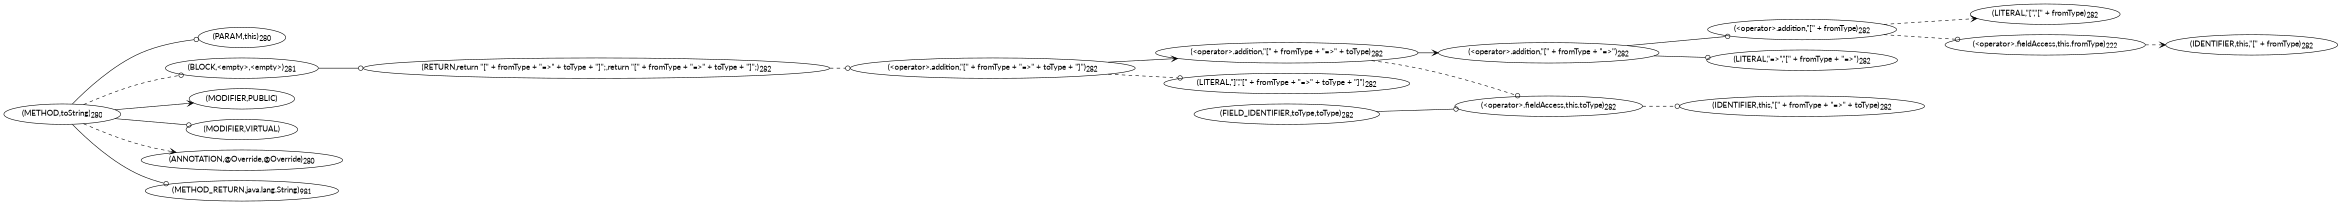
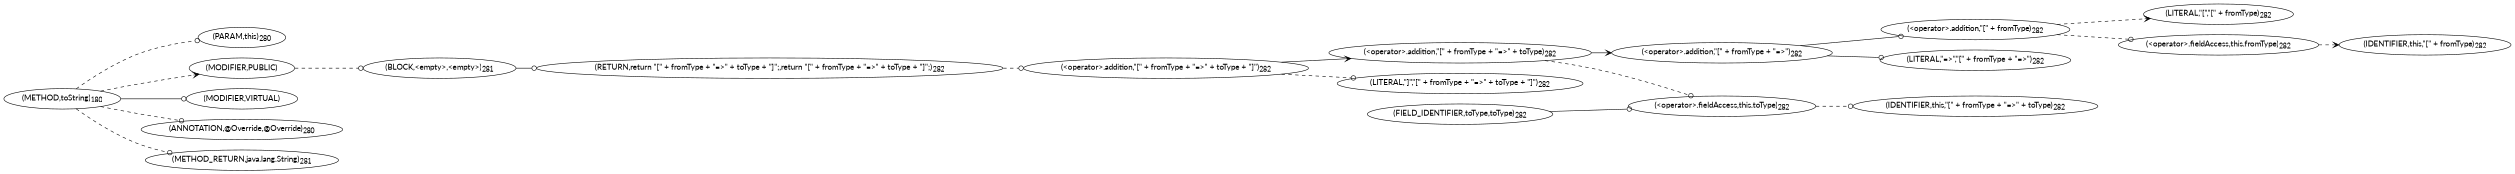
(2112, 44) -> (2285, 44)
(127, 60) -> (132, 56)
(130, 87) -> (327, 68)
(151, 107) -> (147, 83)
(97, 113) -> (97, 98)
(126, 140) -> (140, 114)
(114, 160) -> (119, 135)
(306, 190) -> (306, 159)
